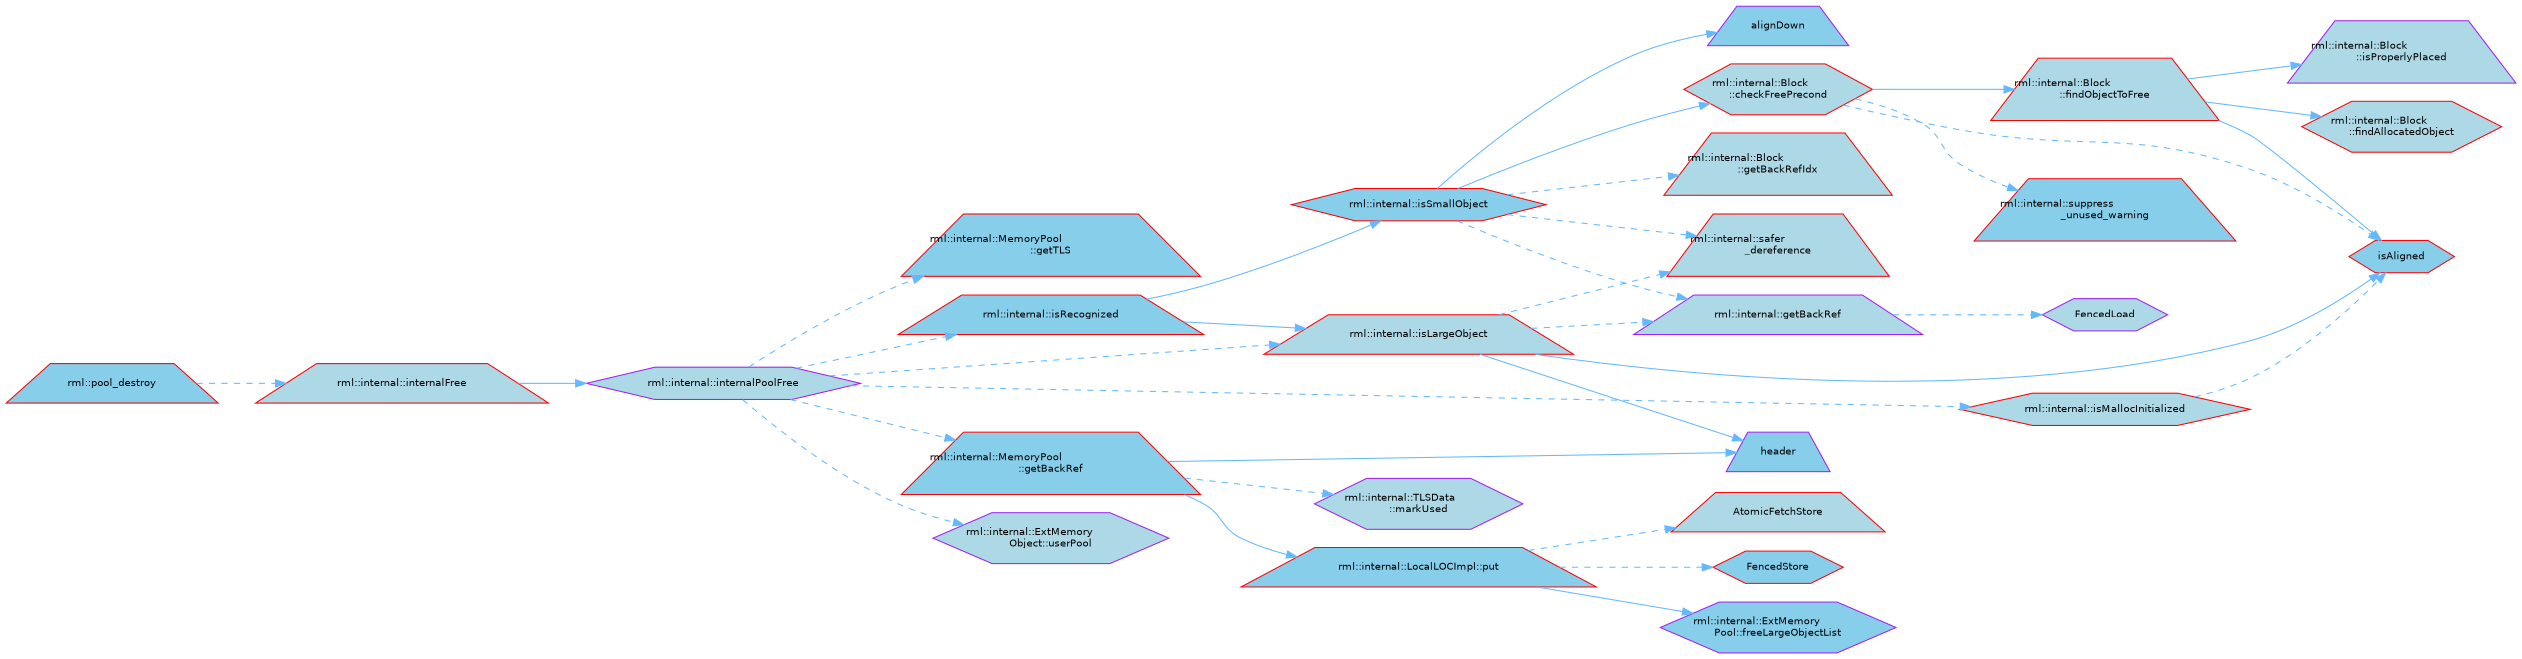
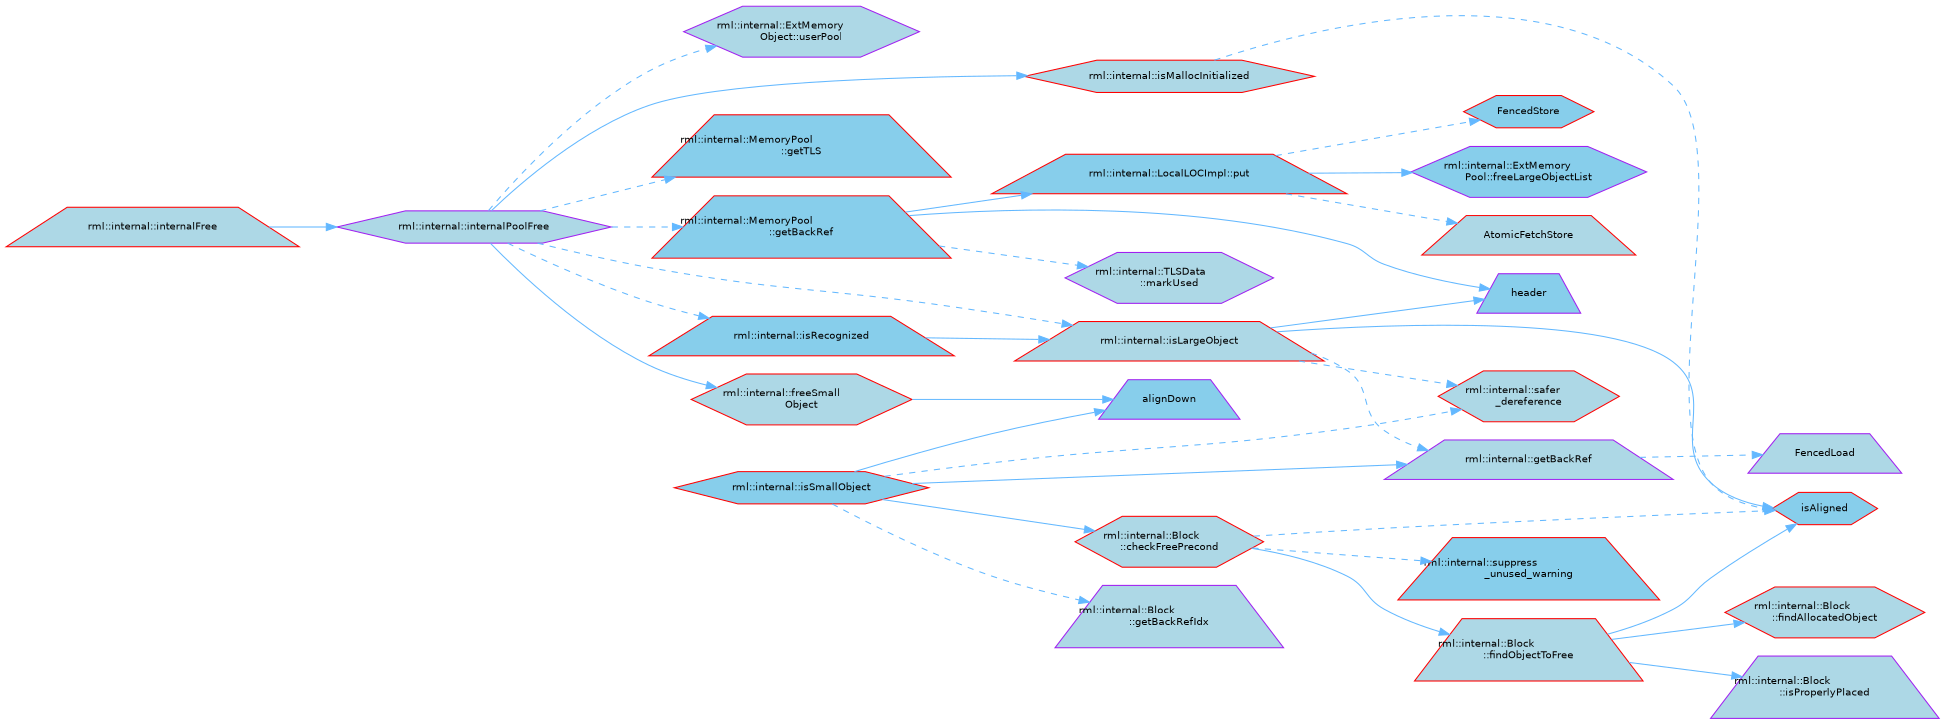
(1778, 164) -> (1169, 617)
(1778, 245) -> (1529, 396)
(1565, 263) -> (1154, 474)
(1261, 268) -> none
(2105, 315) -> (1825, 453)
(112, 383) -> none
(1405, 396) -> (737, 89)
none -> (802, 399)
